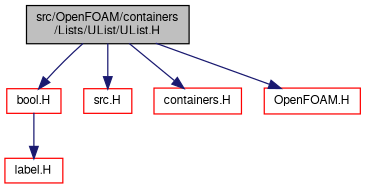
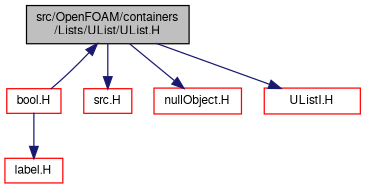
(64, 61) -> (70, 71)
(198, 101) -> (198, 101)
(312, 101) -> (312, 101)
